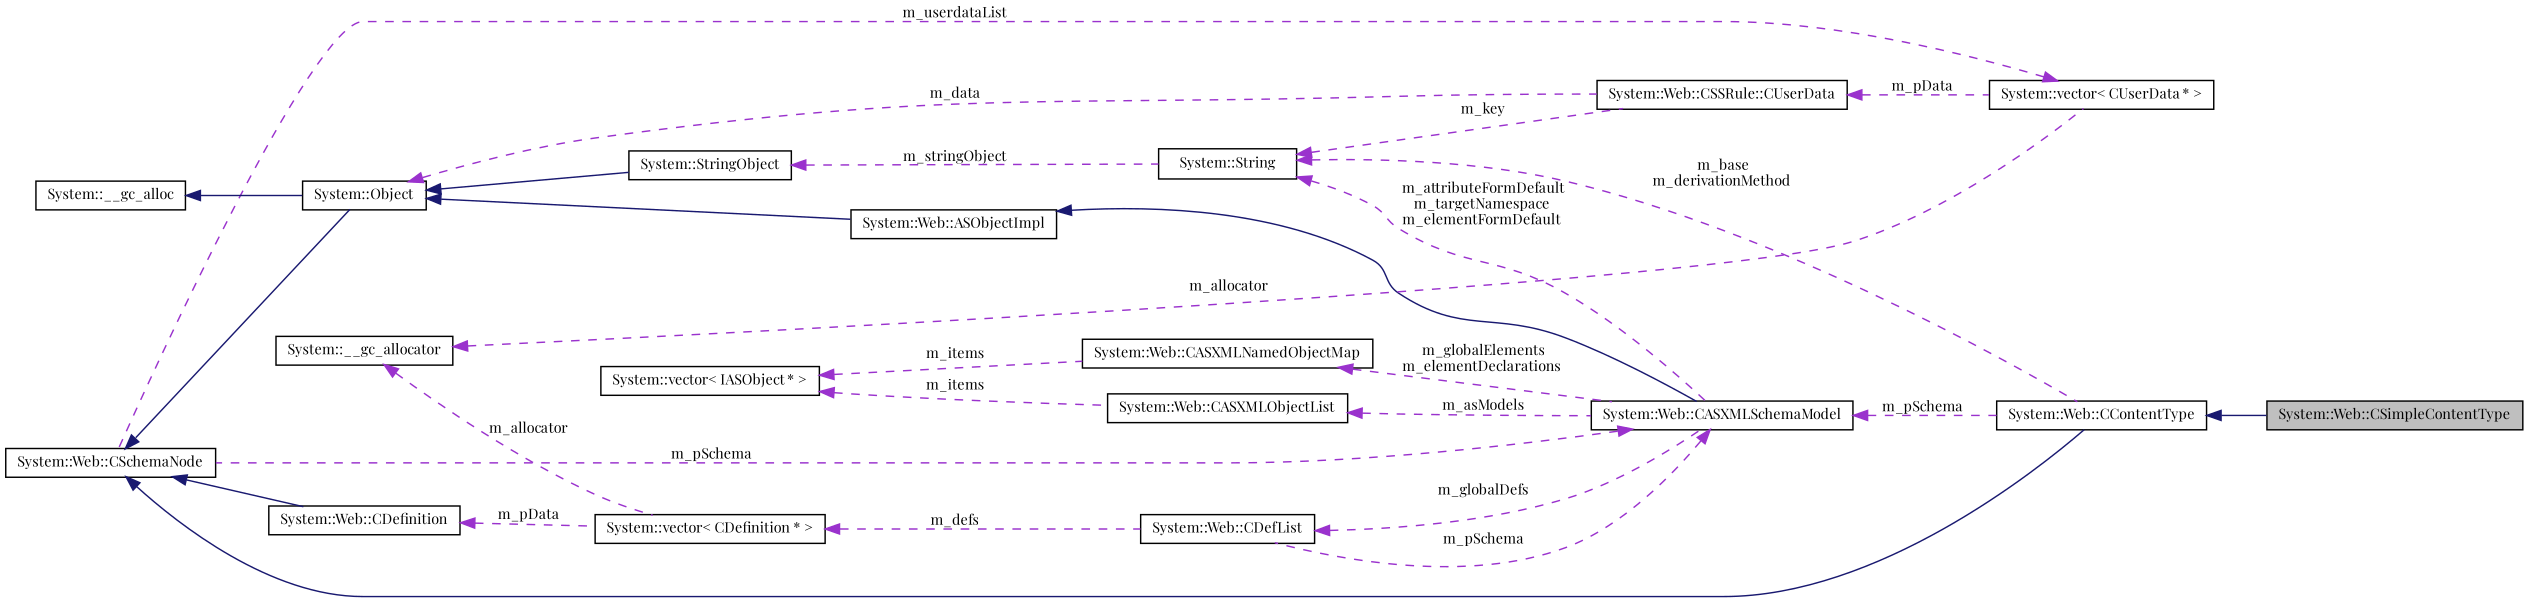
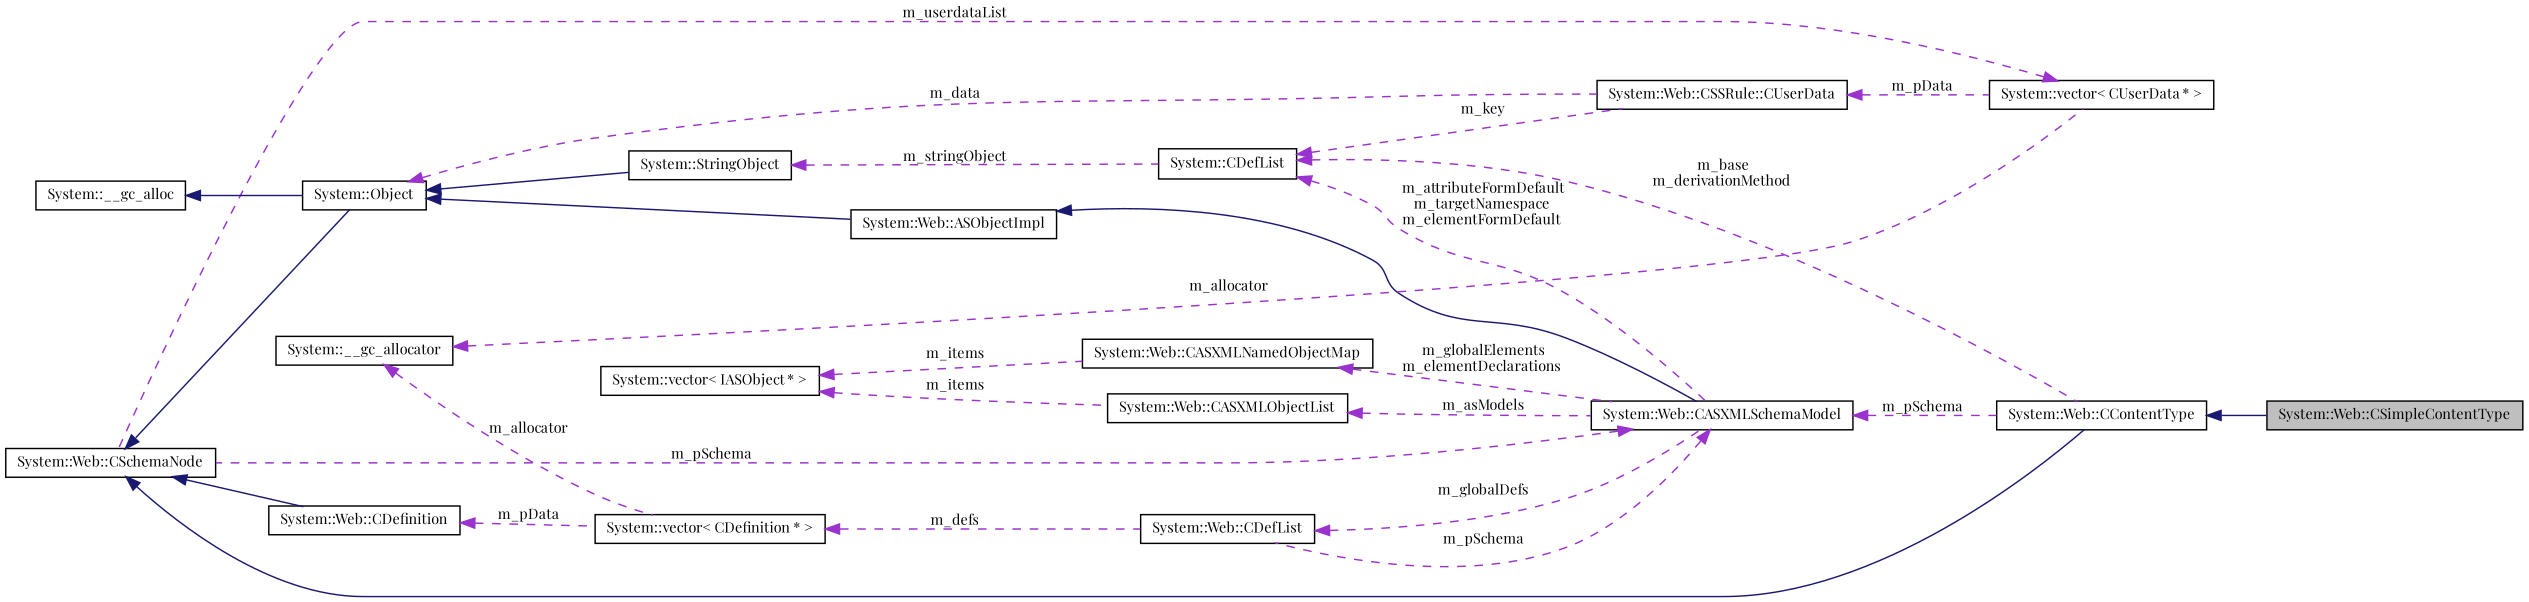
(1228, 164) -> (1228, 164)
